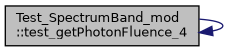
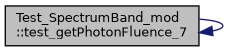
(102, 26) -> (102, 26)
